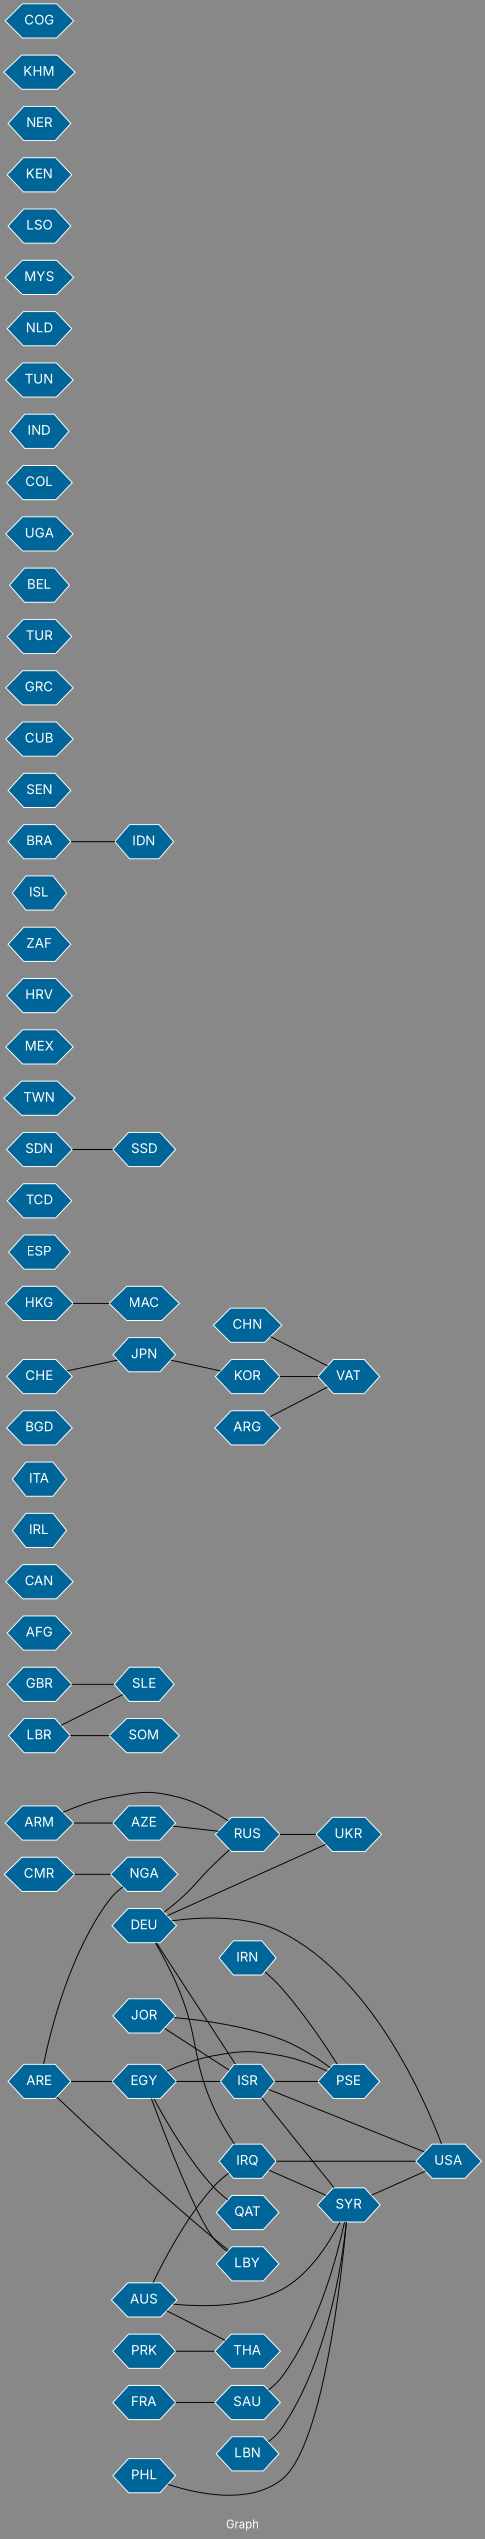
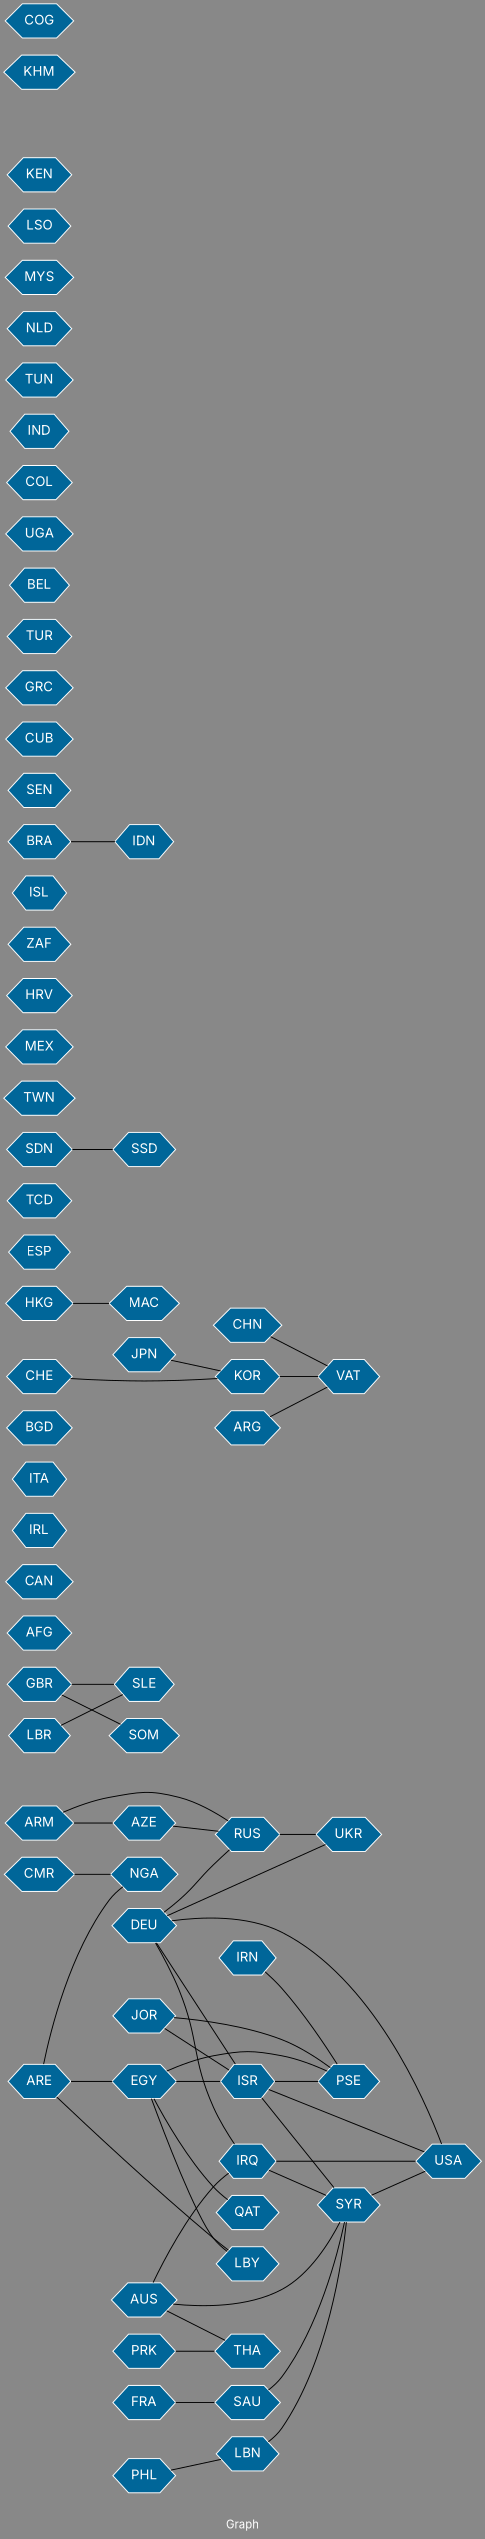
(39, 124) -> none
(92, 1366) -> (144, 1381)
(90, 1736) -> (85, 1707)
(315, 2413) -> (196, 2465)
